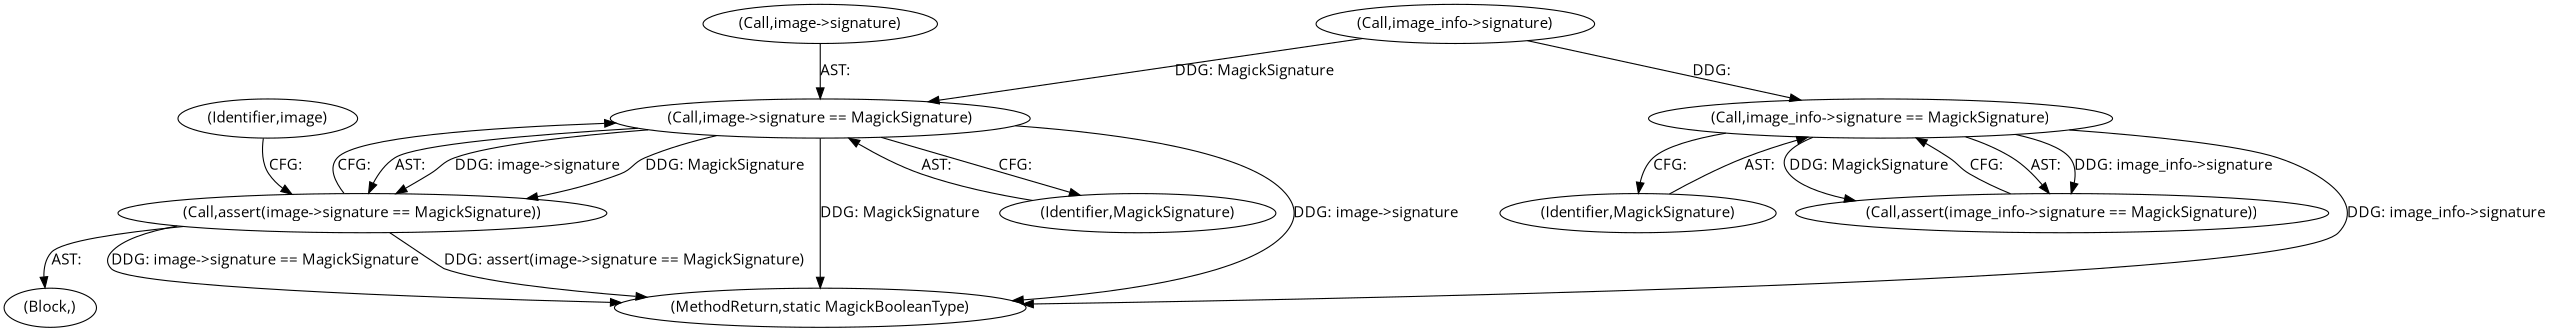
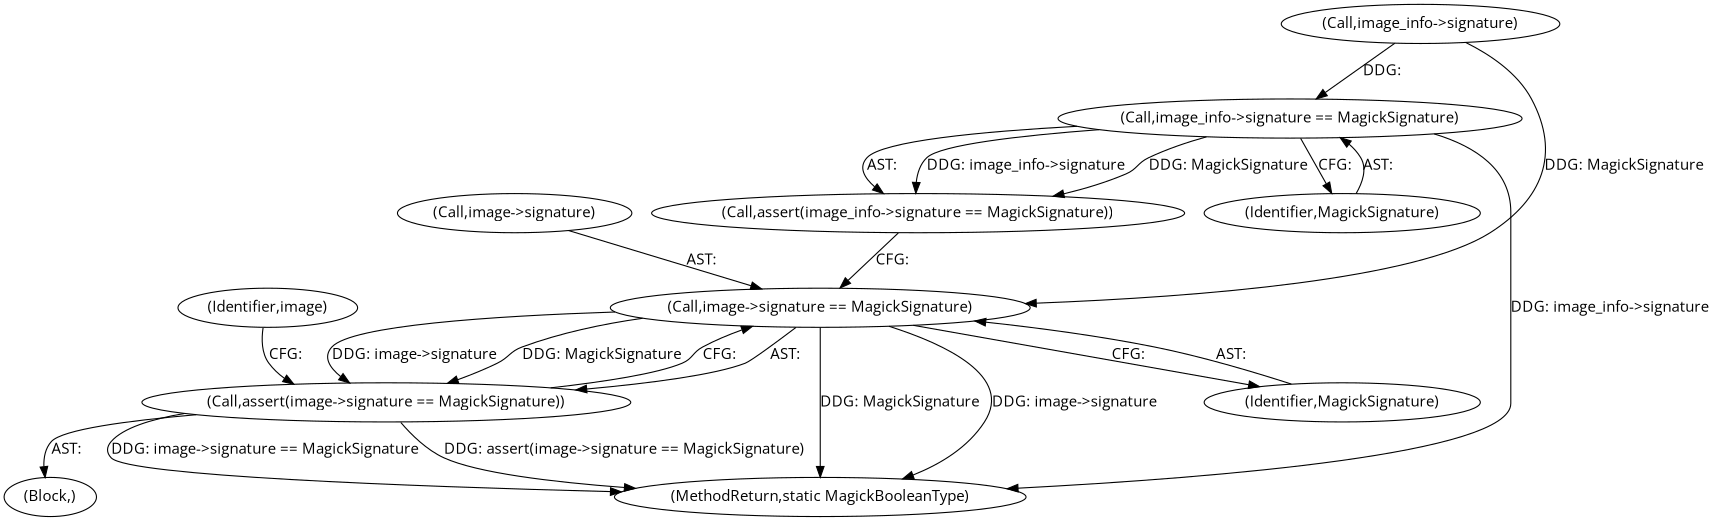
(1966, 172) -> (873, 257)
